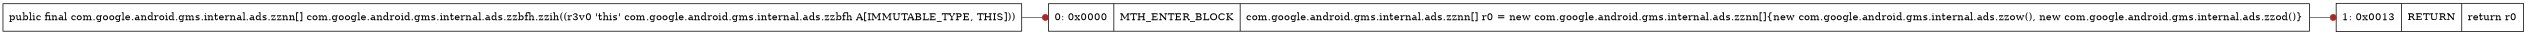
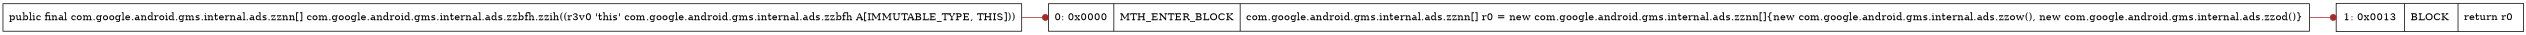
(2432, 17) -> (2430, 17)
